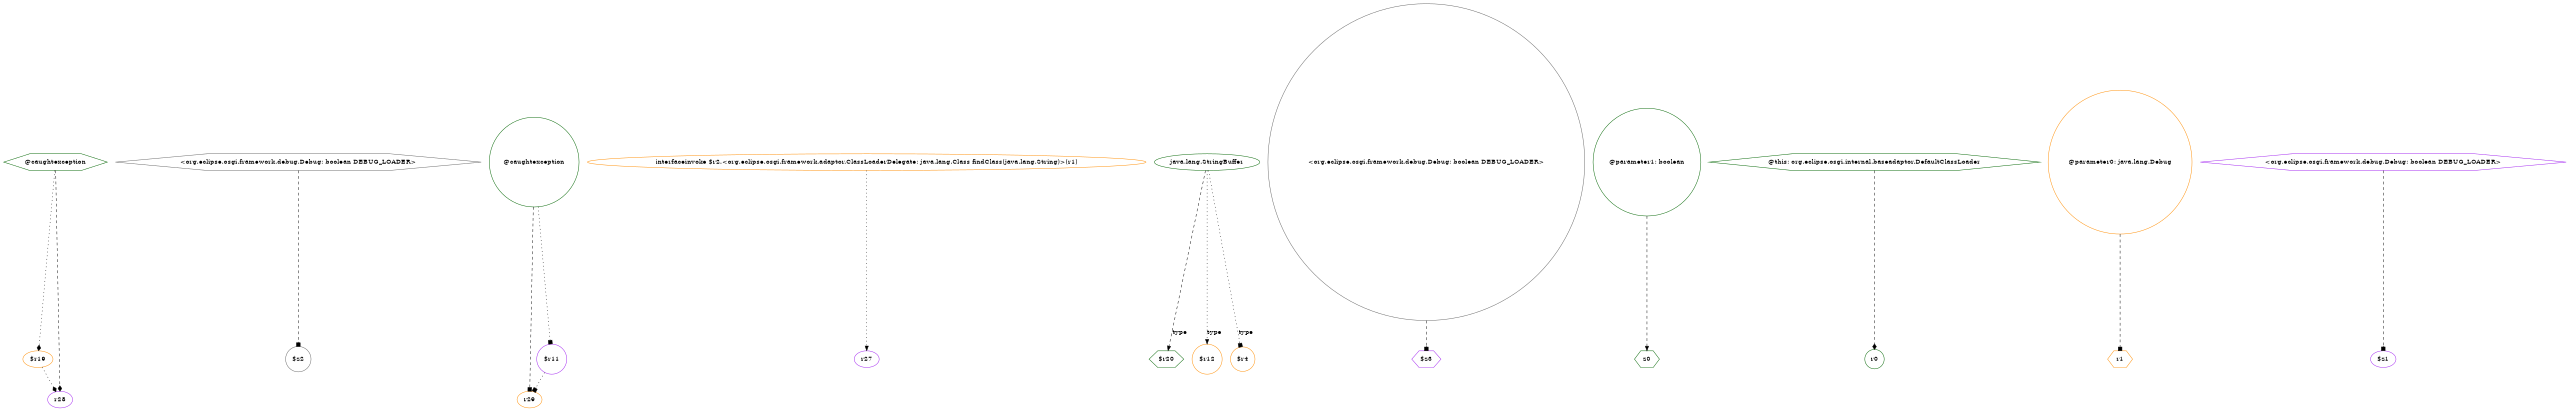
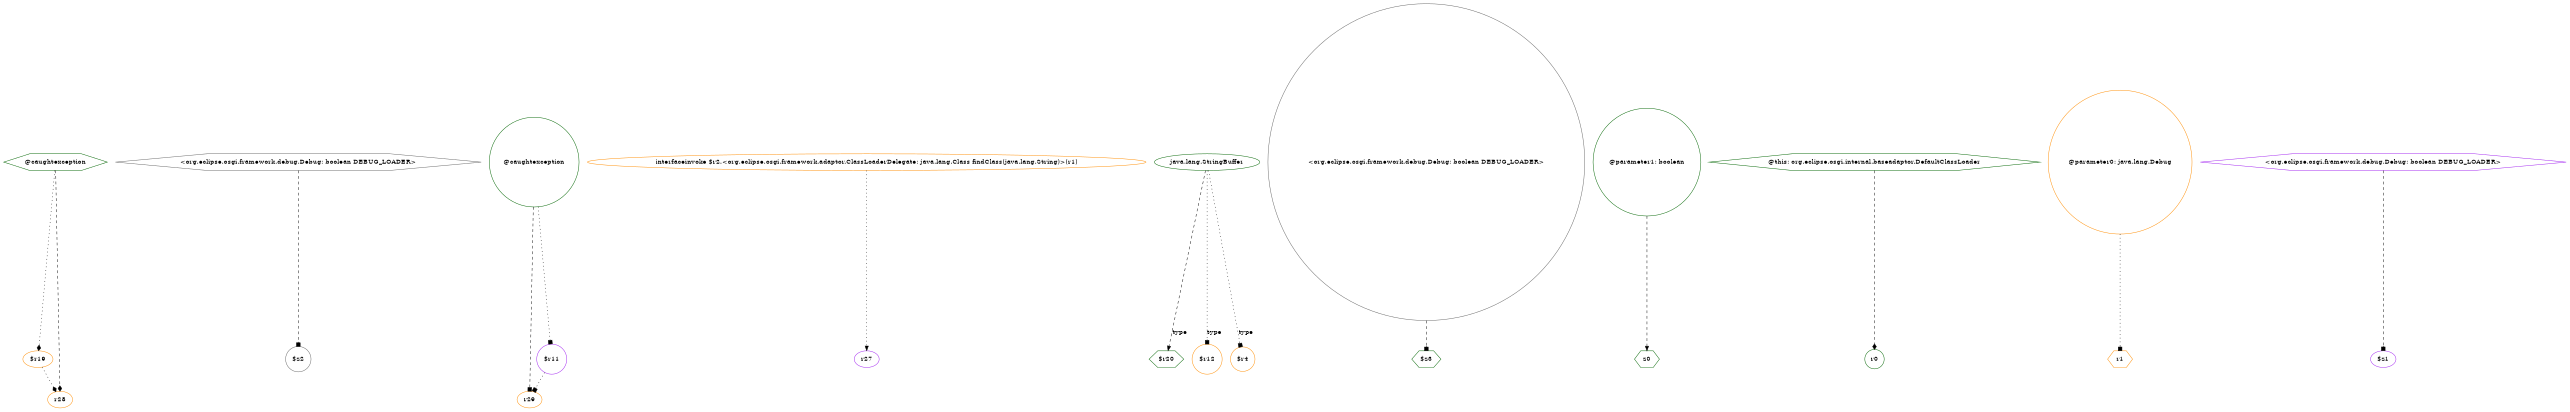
(1207, 255) -> (1207, 255)
(2120, 290) -> (2120, 290)
(1426, 359) -> (1426, 359)
(60, 400) -> (60, 400)
